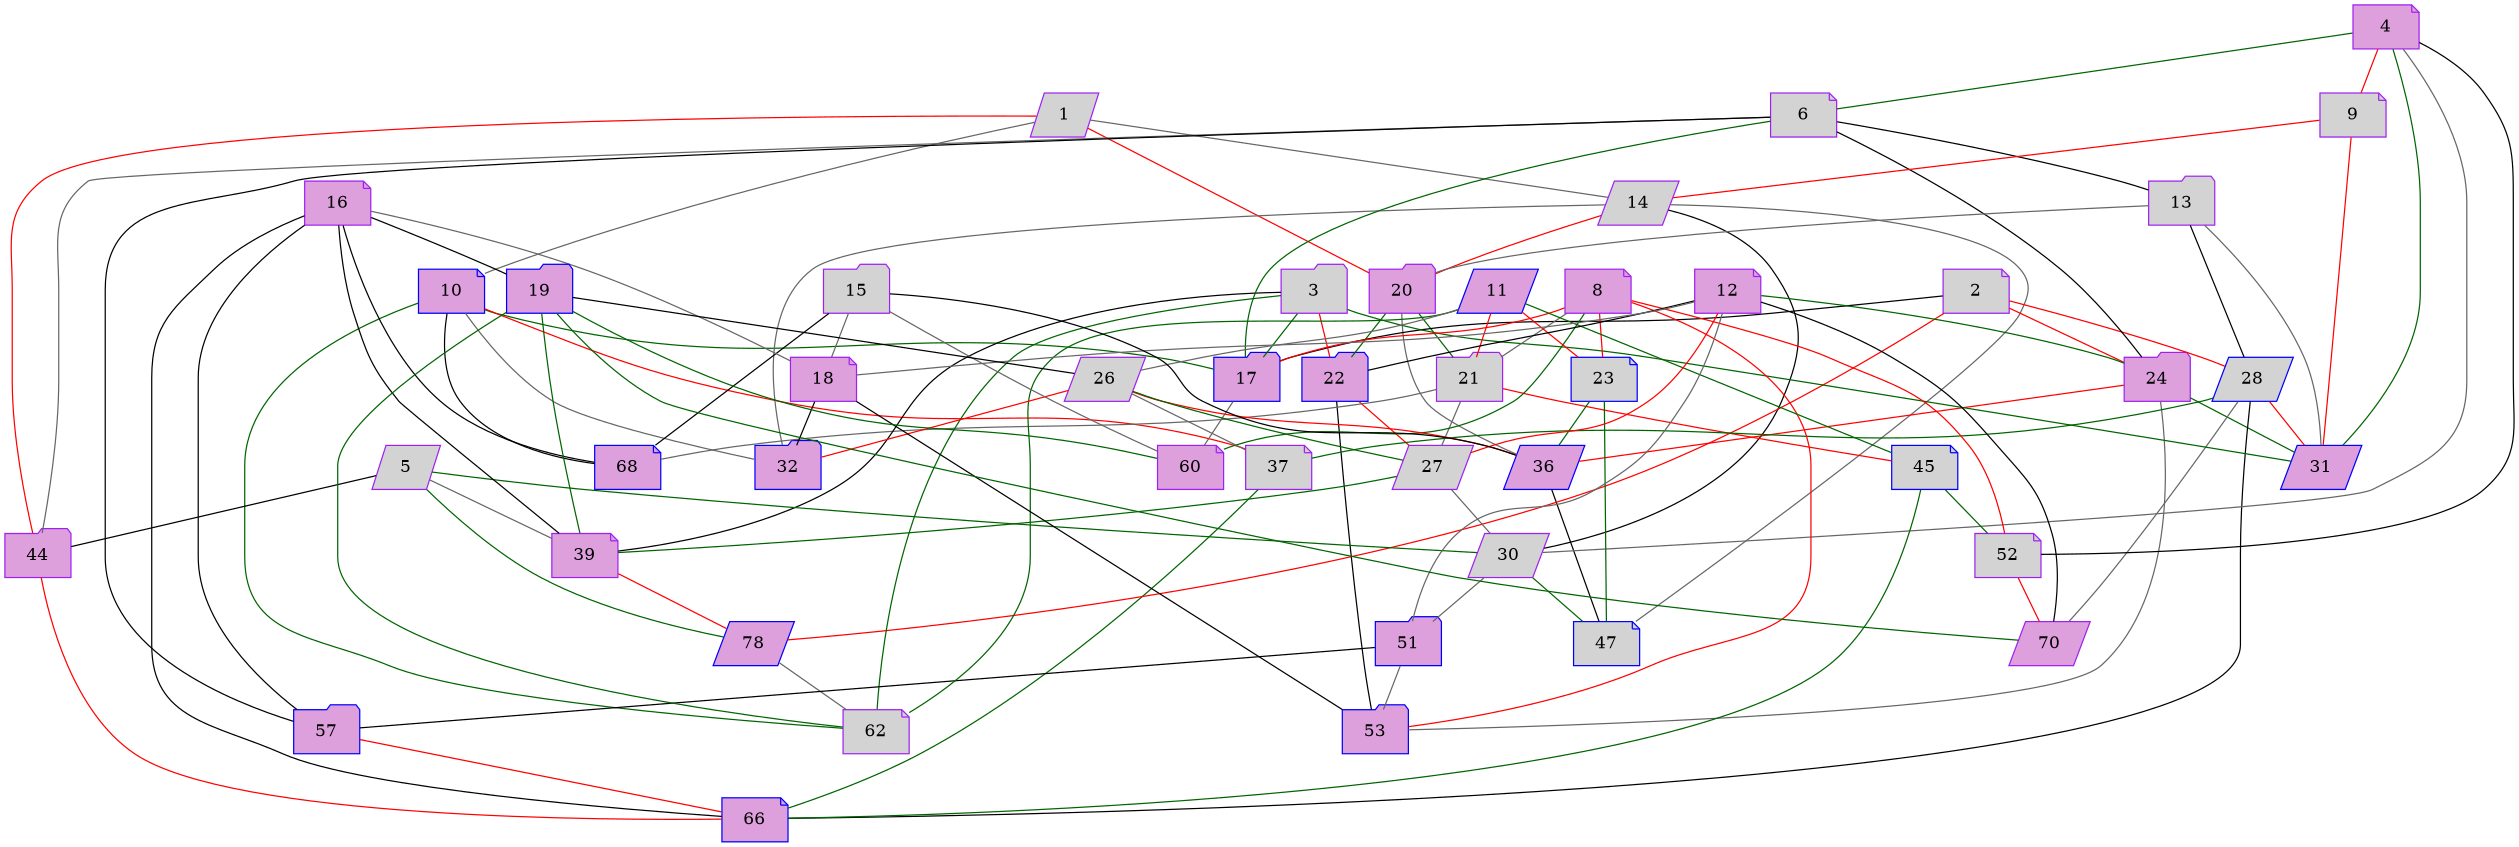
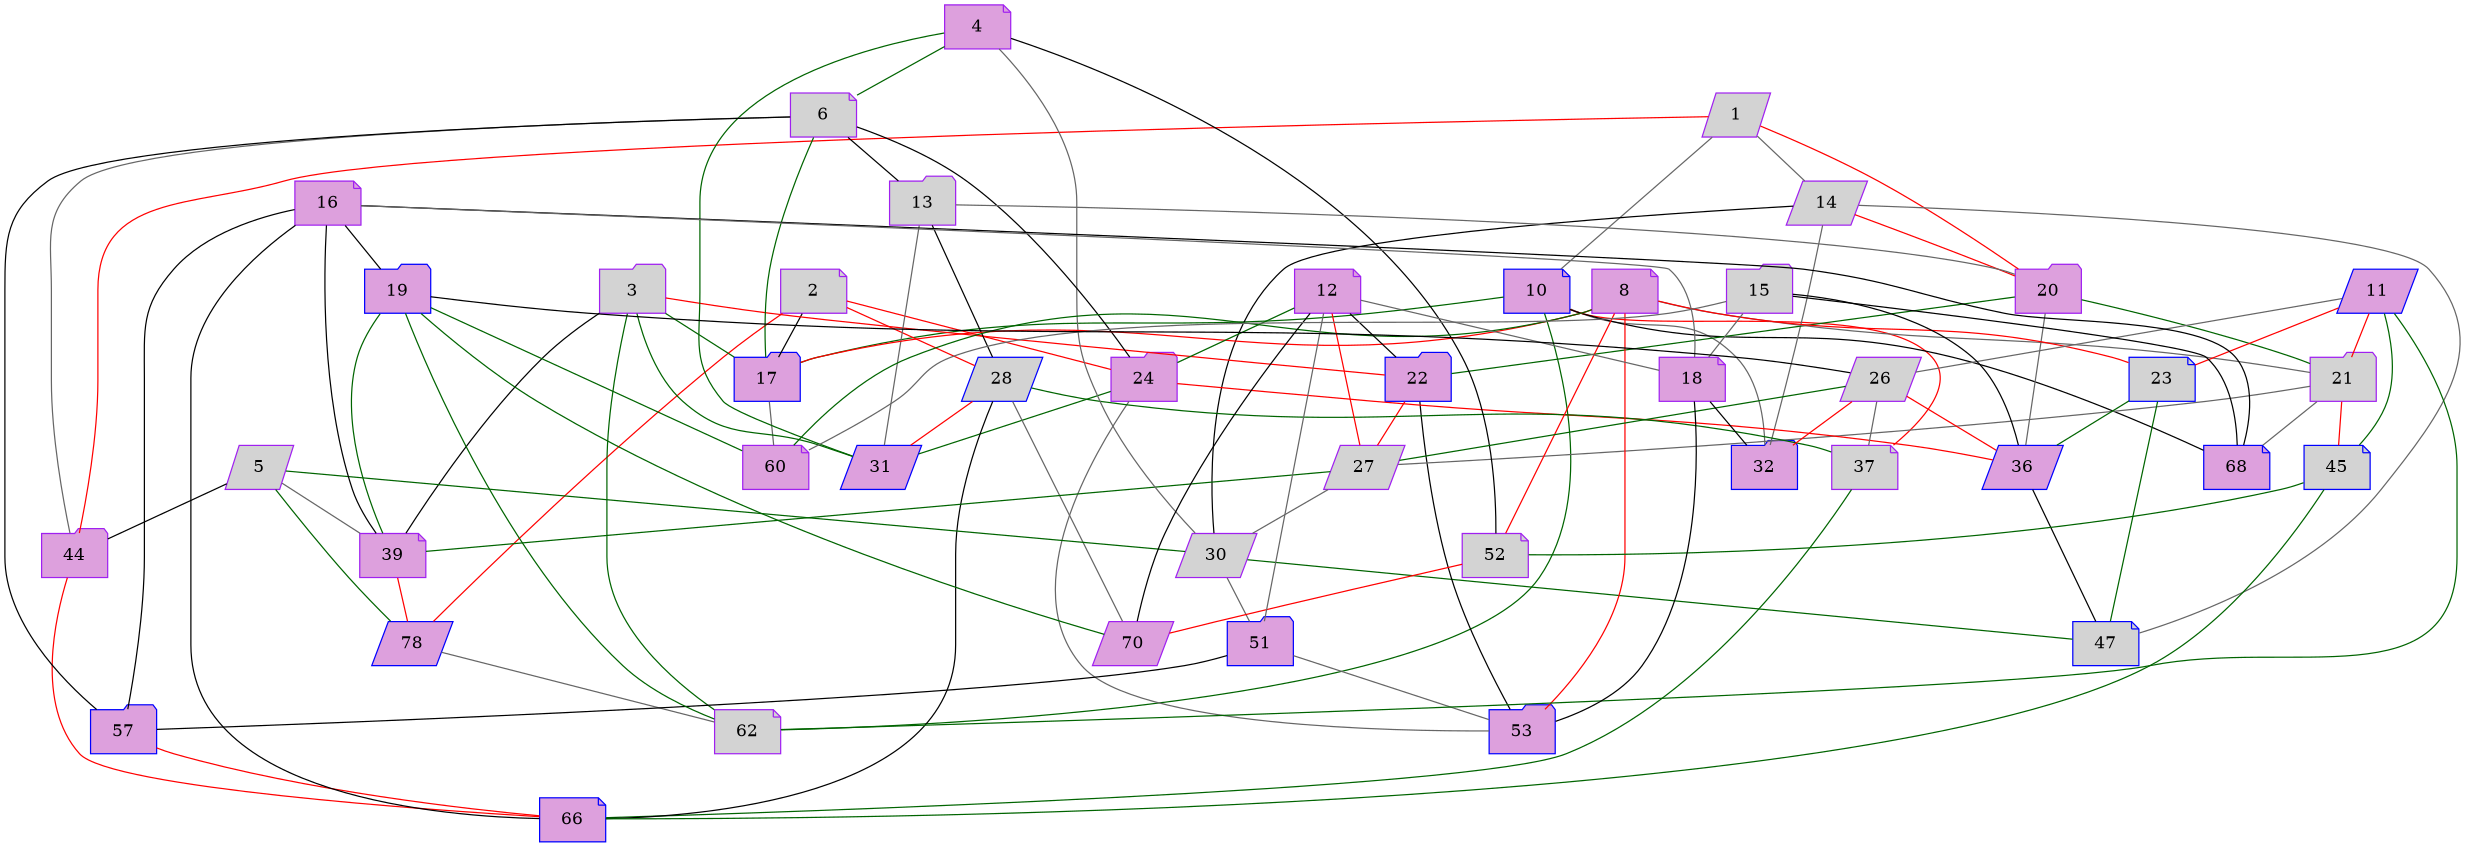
(2353, 115) -> none
